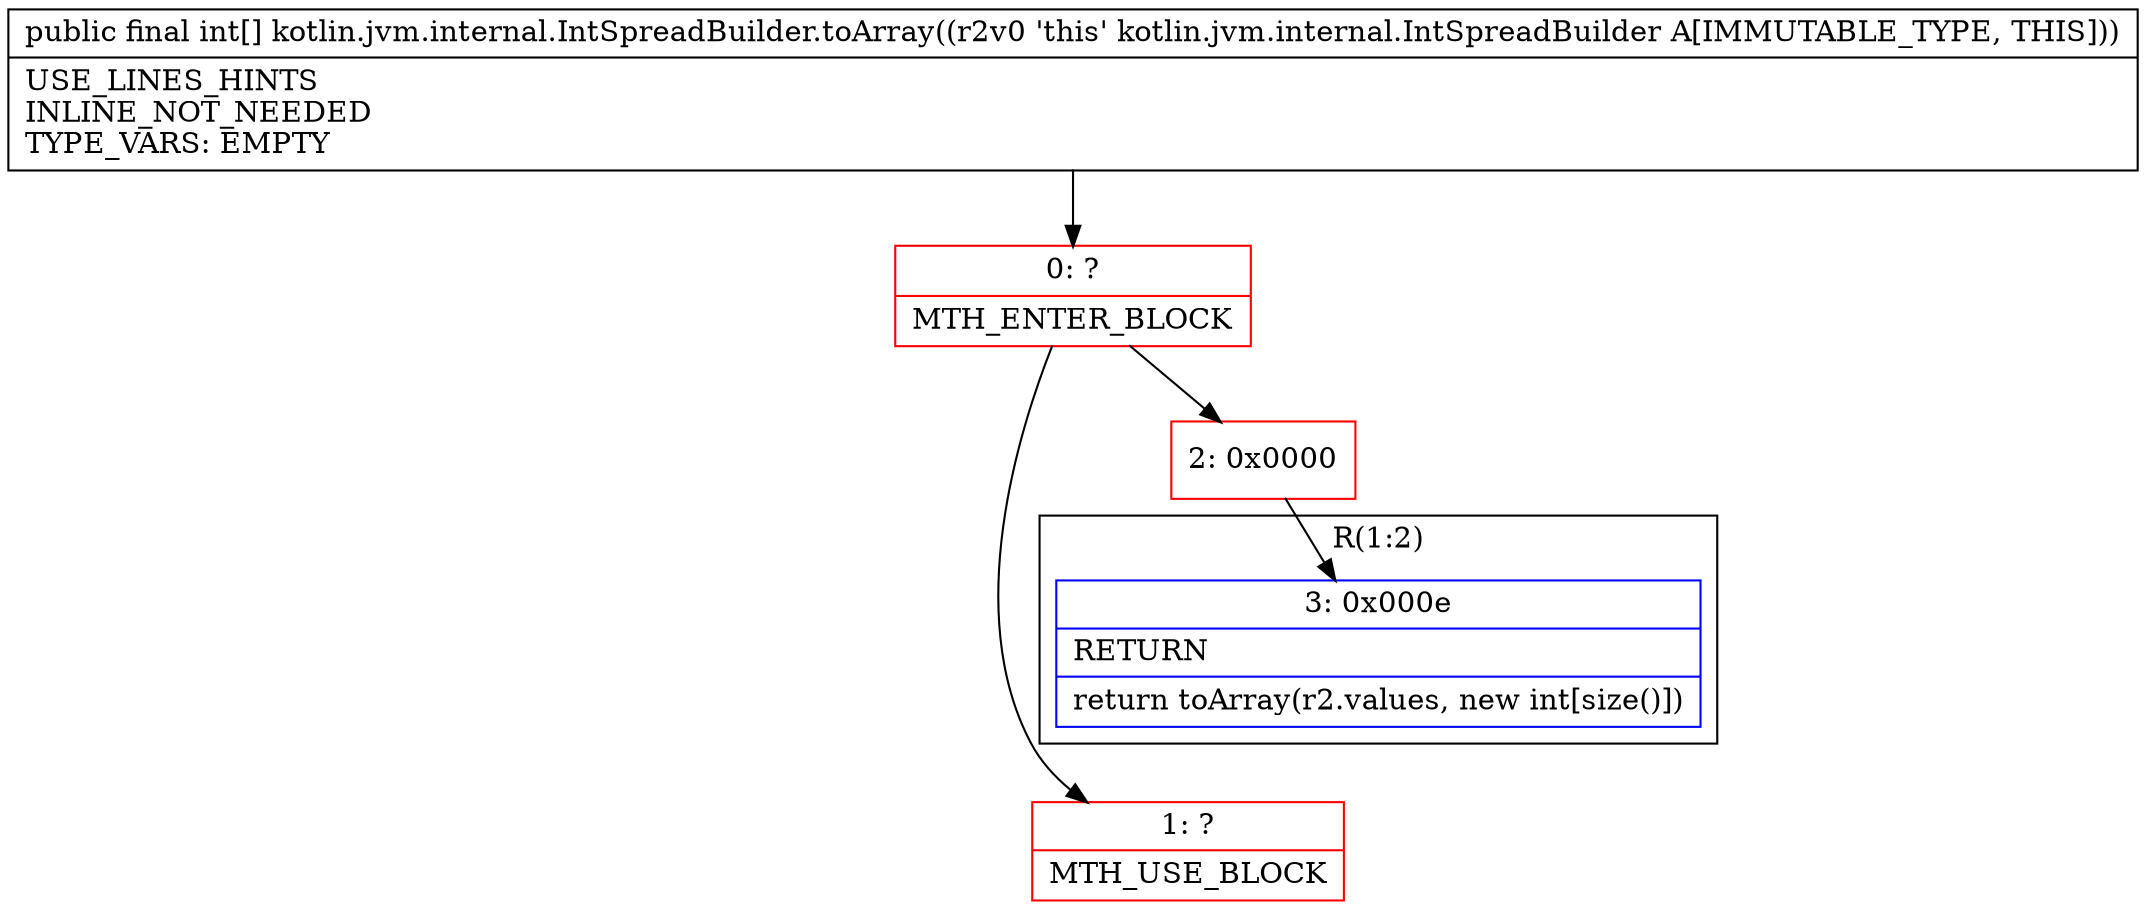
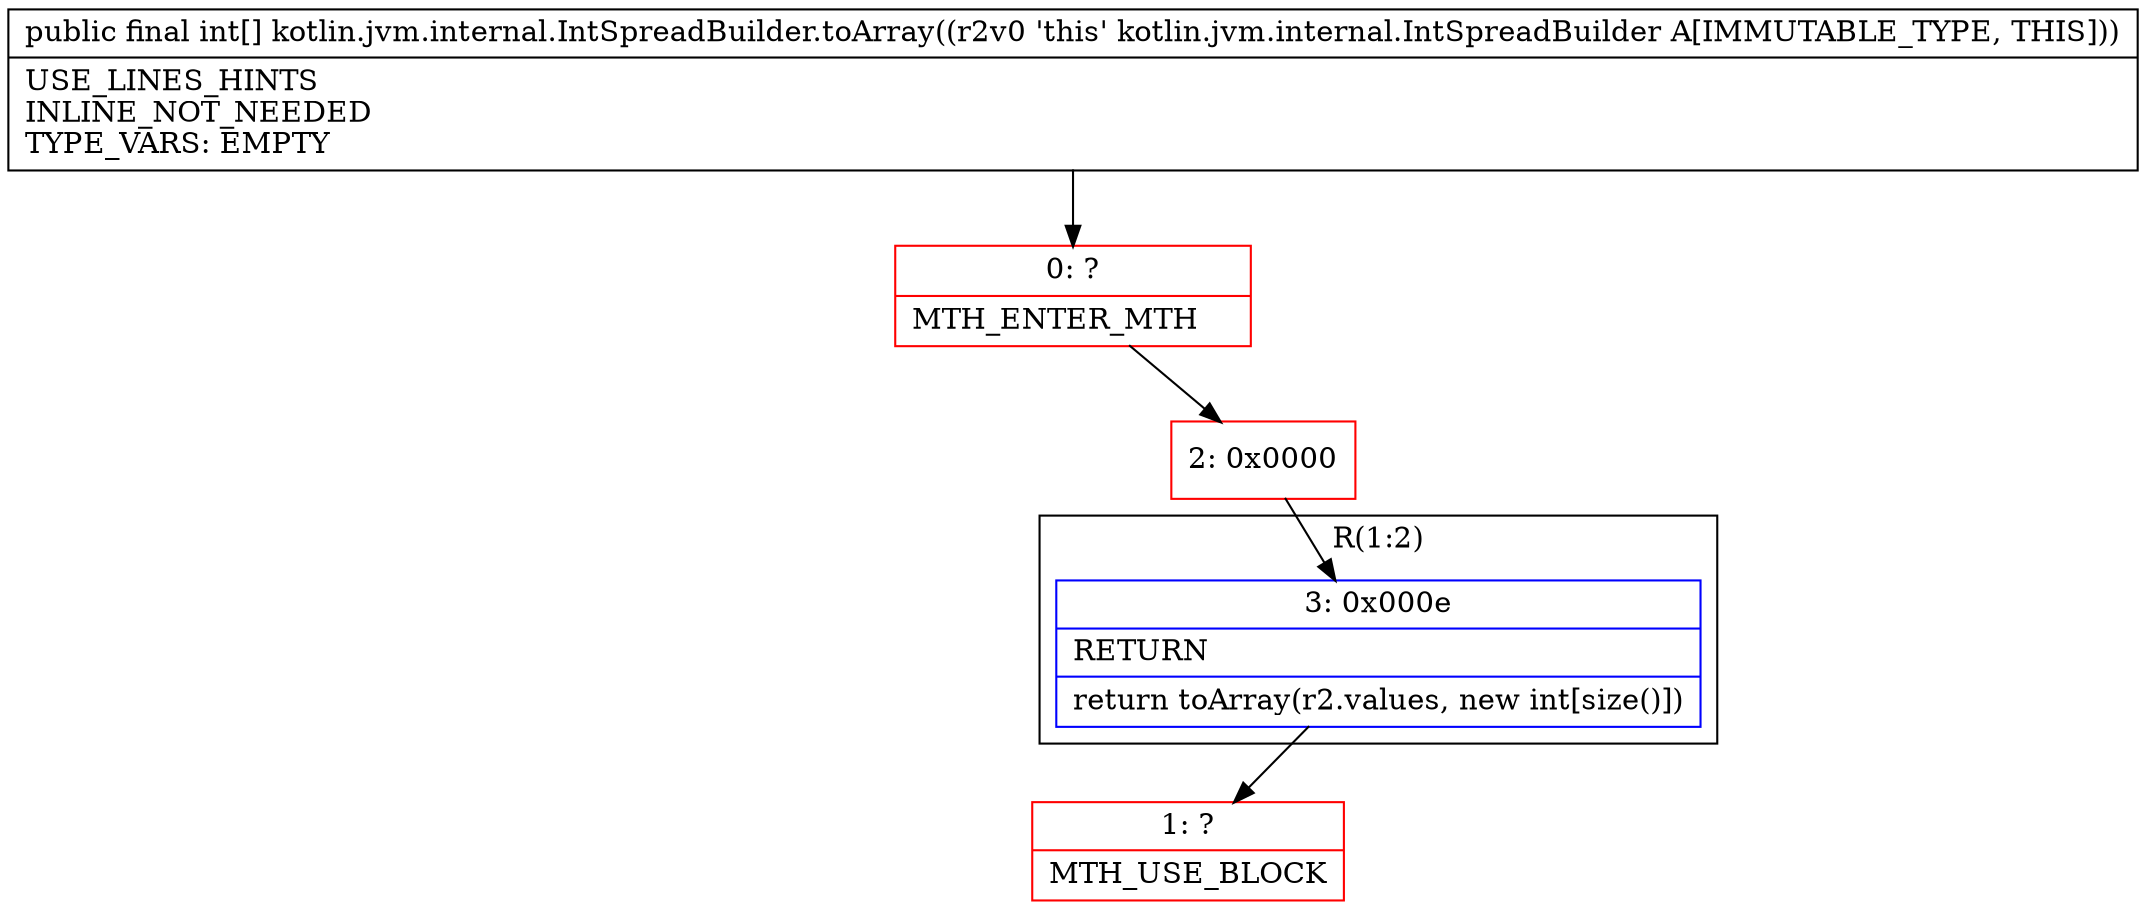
(1073, 320) -> (1055, 320)
(999, 574) -> (1279, 757)
